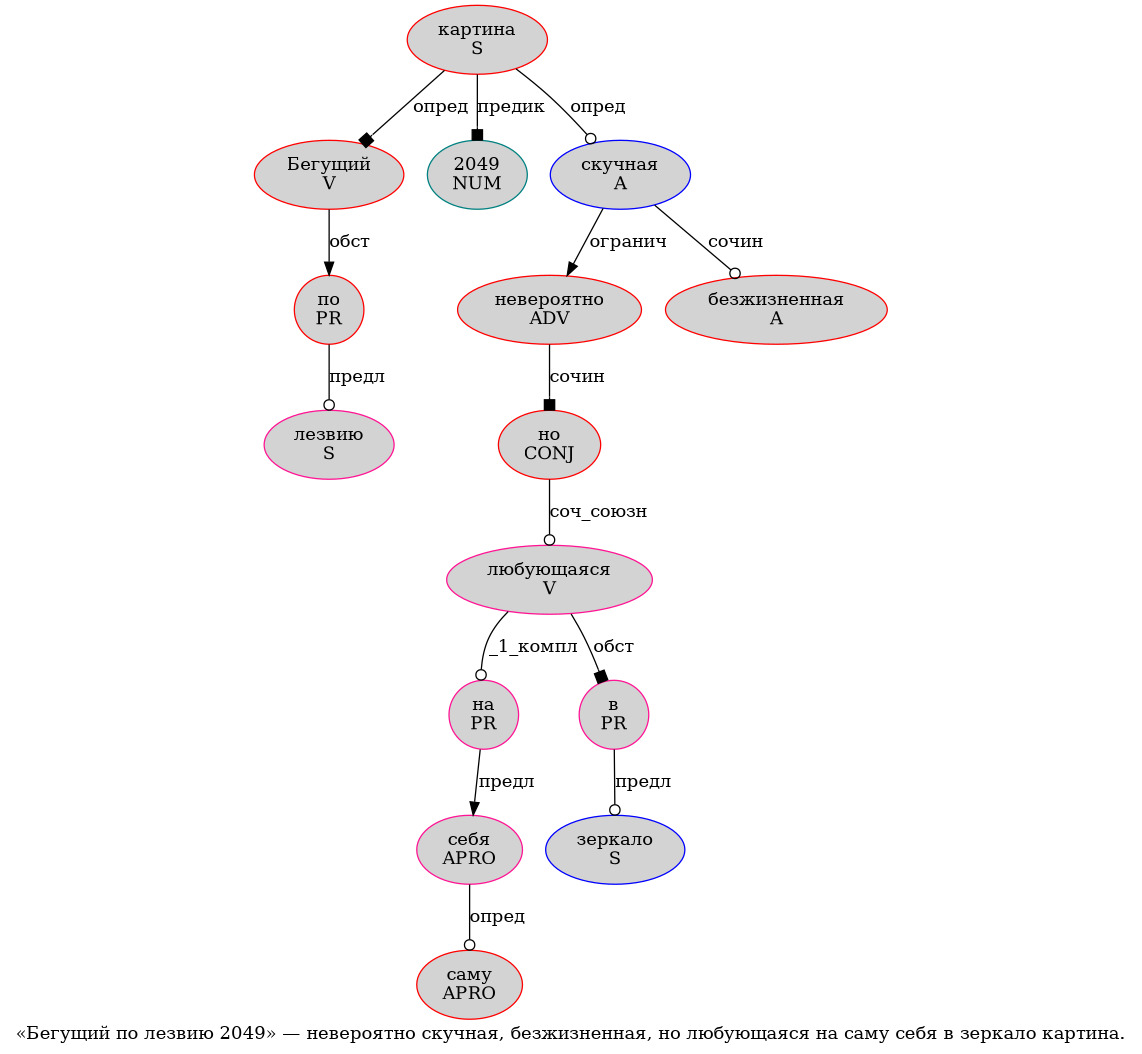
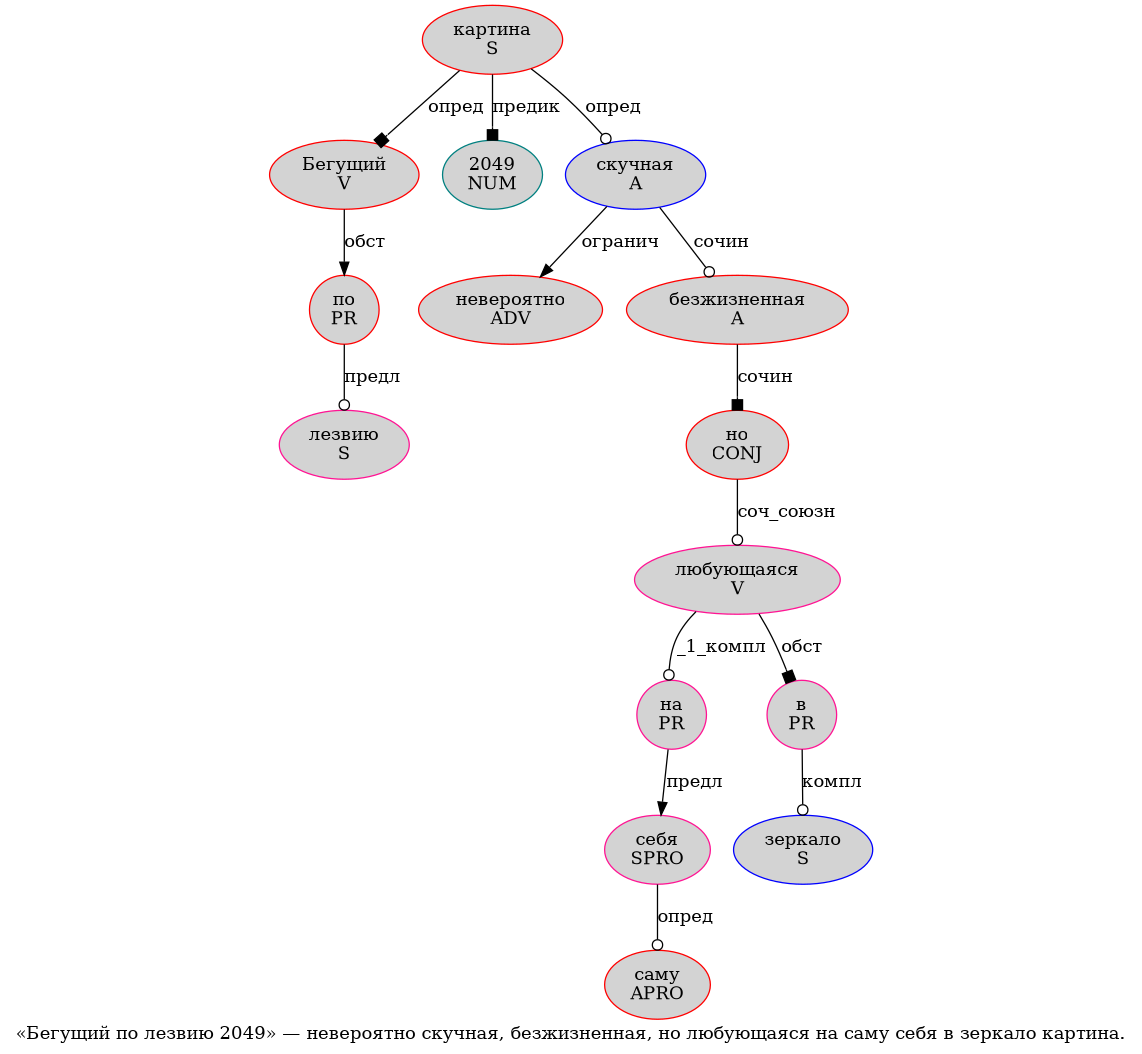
(550, 371) -> (737, 371)
(644, 782) -> (832, 782)
(470, 850) -> (657, 850)
